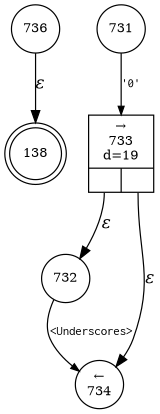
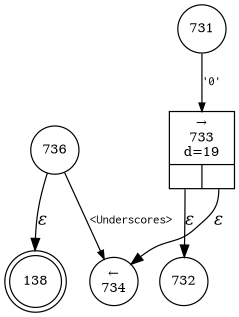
(49, 337) -> (83, 212)
